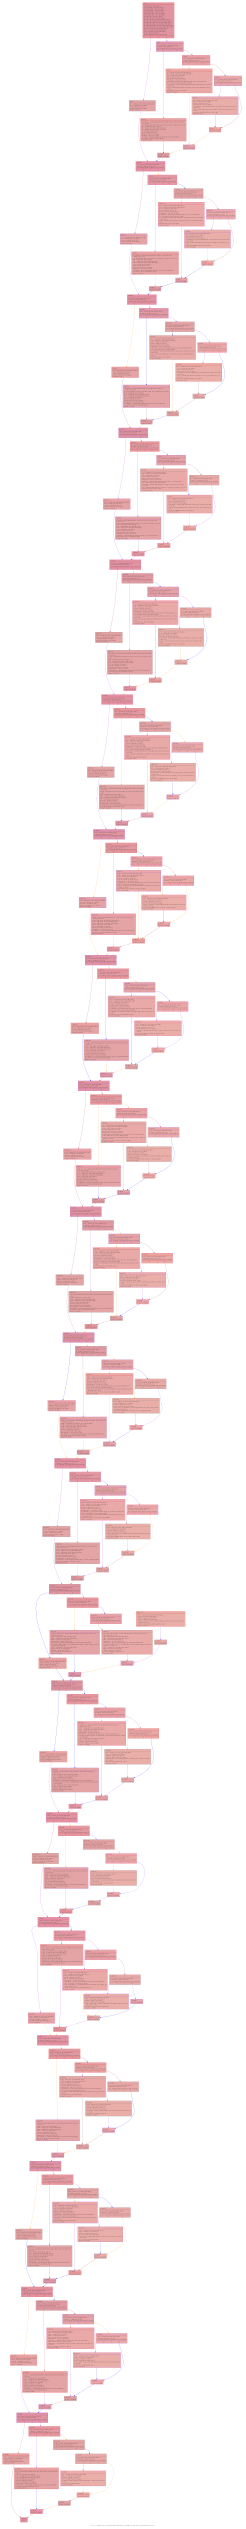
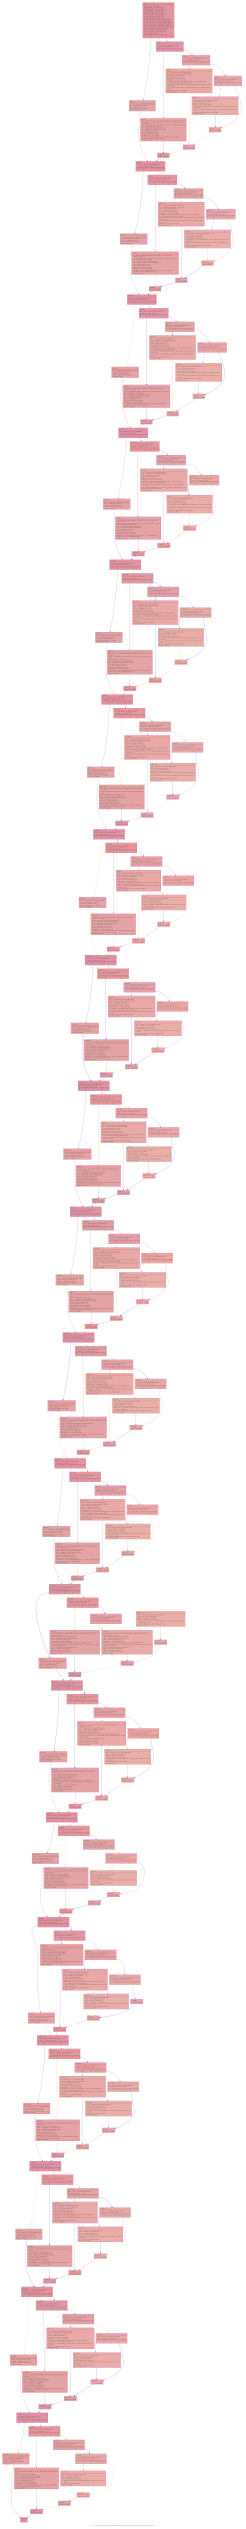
none -> (37, 2108)
